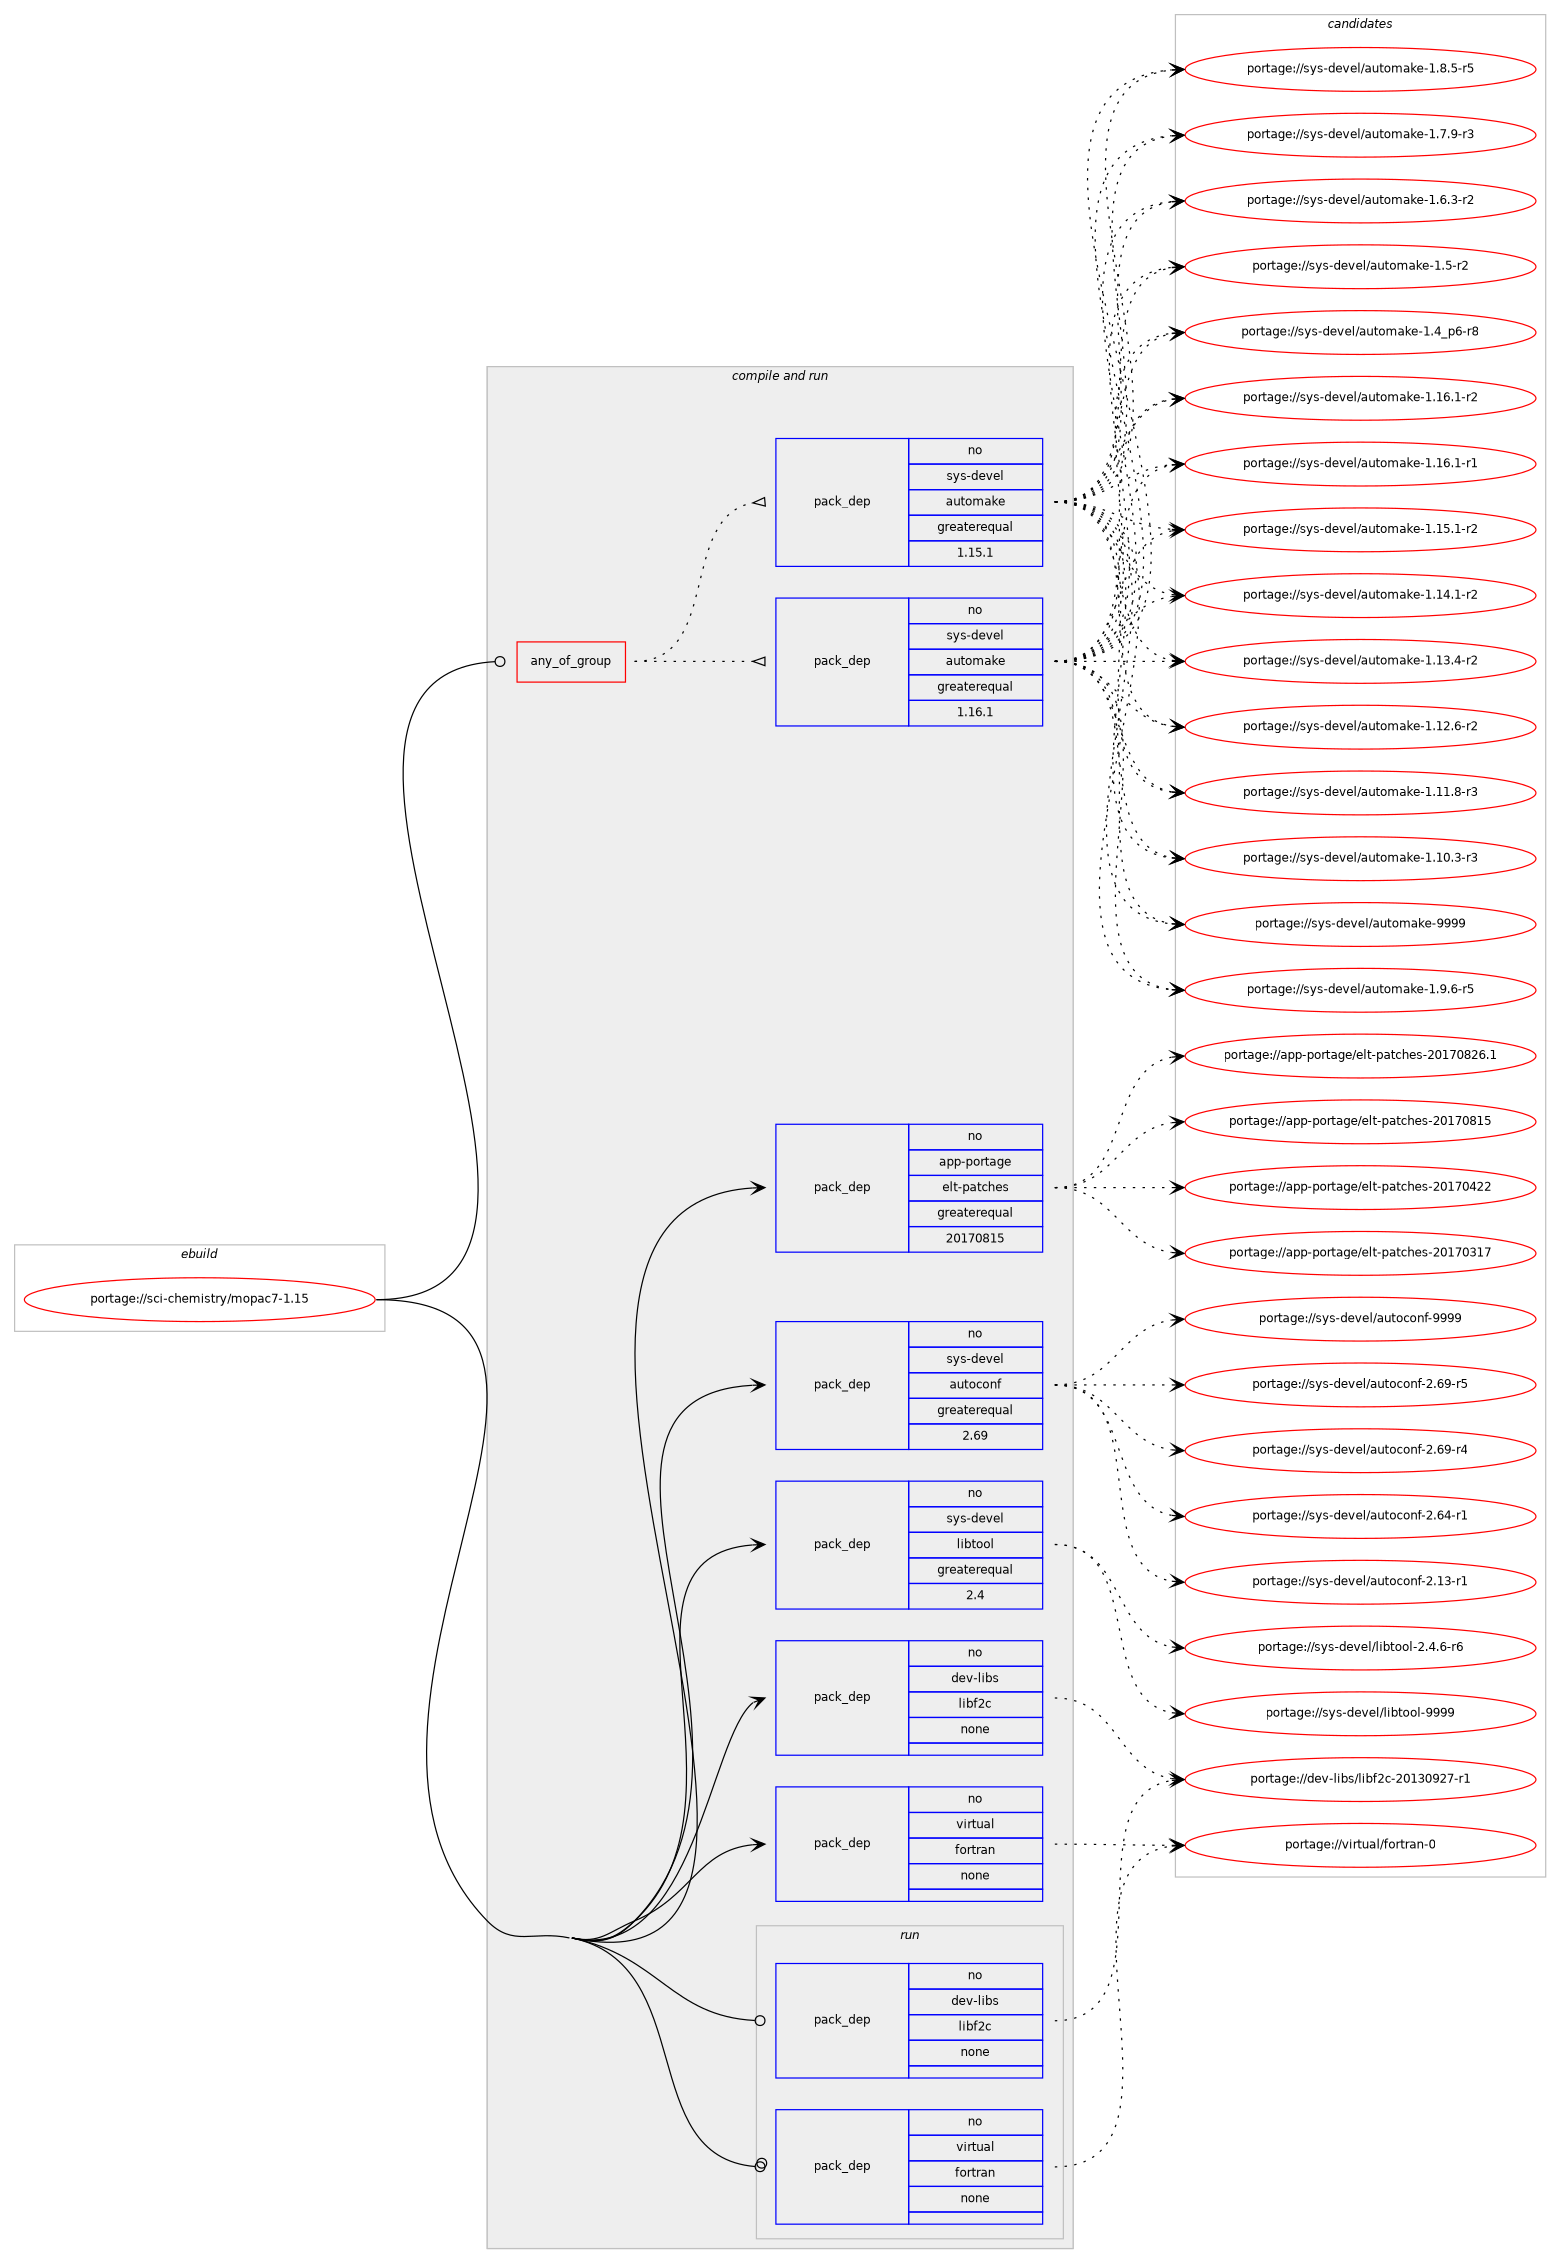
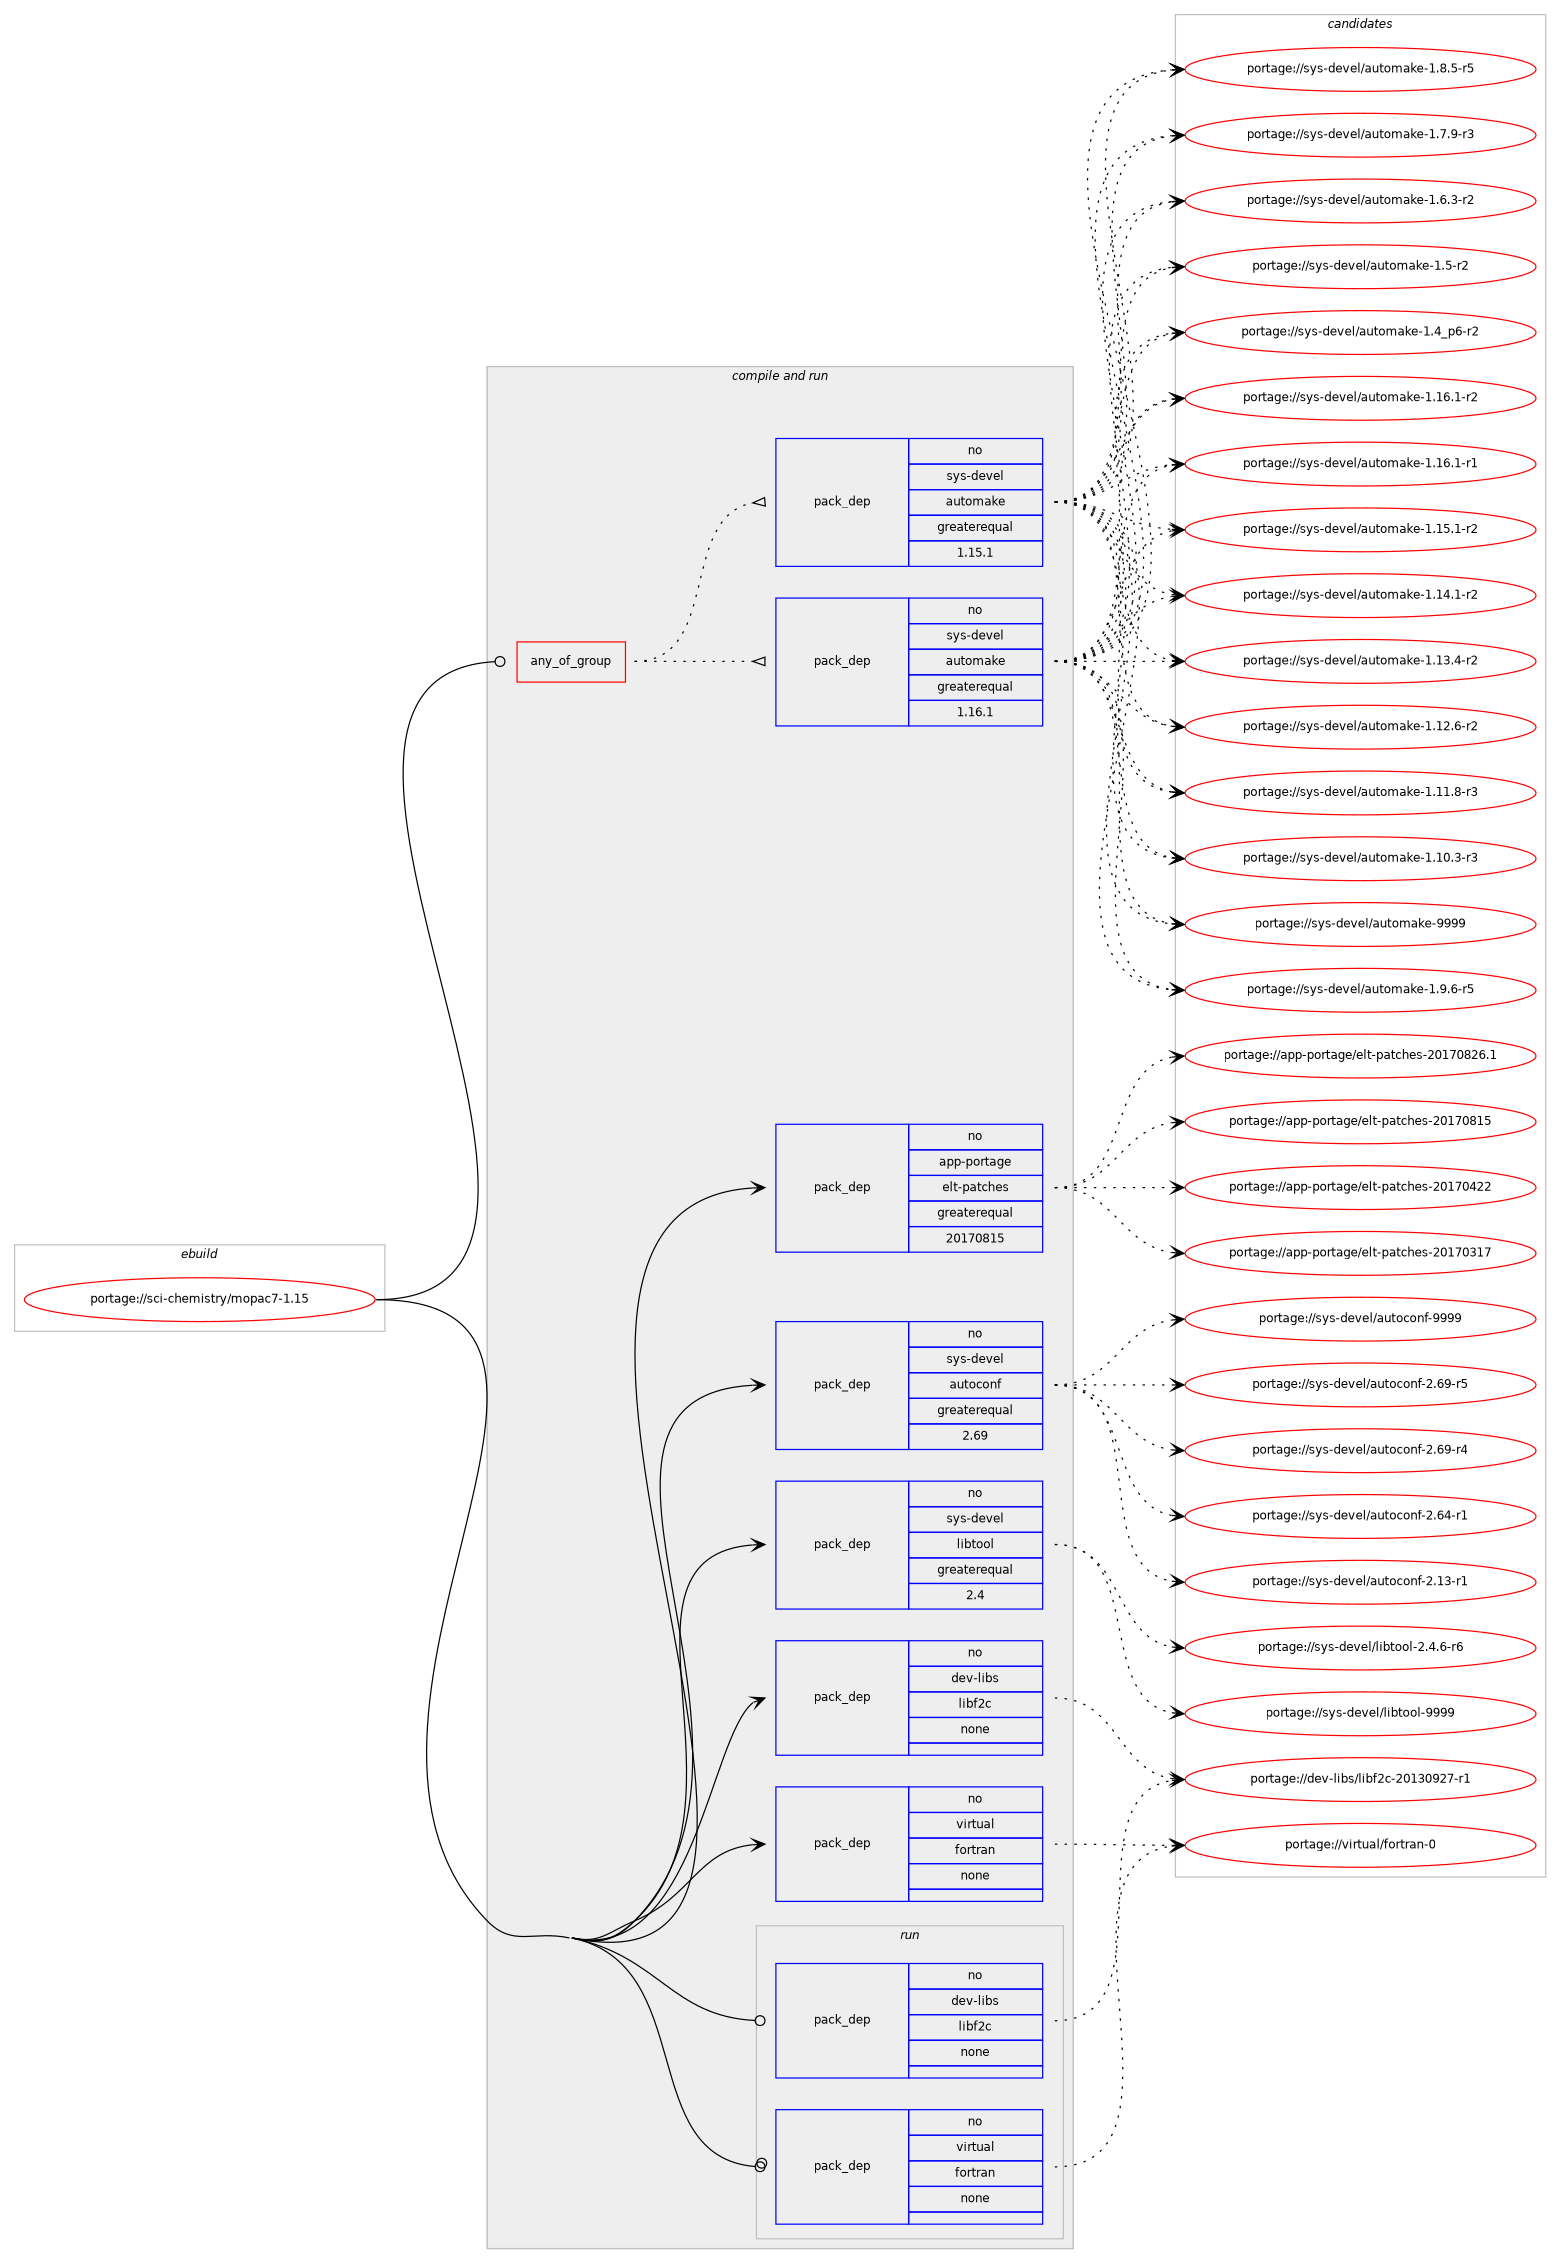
(1361, 333) -> (1361, 333)
